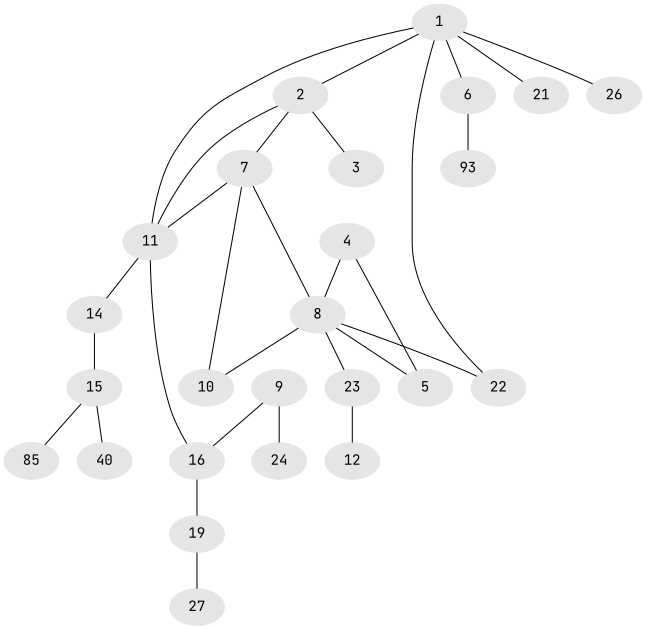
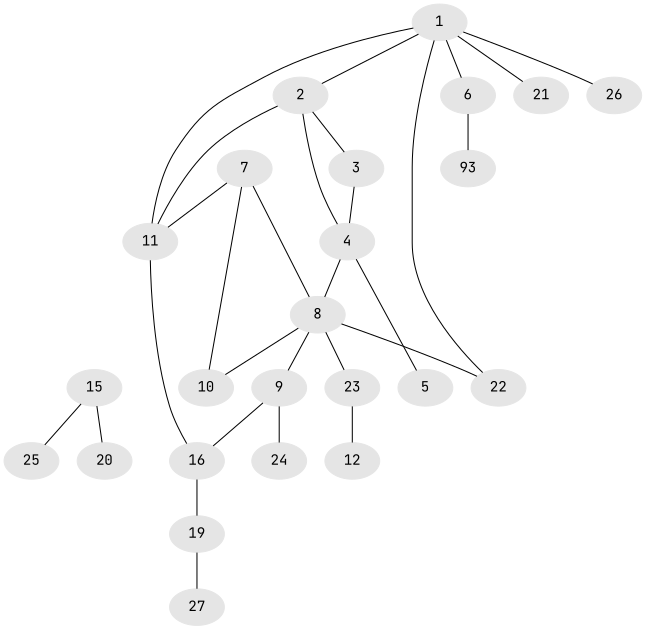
(273, 132) -> (315, 171)
none -> (352, 205)
(94, 315) -> none
(372, 351) -> (298, 351)
(31, 461) -> (31, 461)
(105, 461) -> (105, 461)
